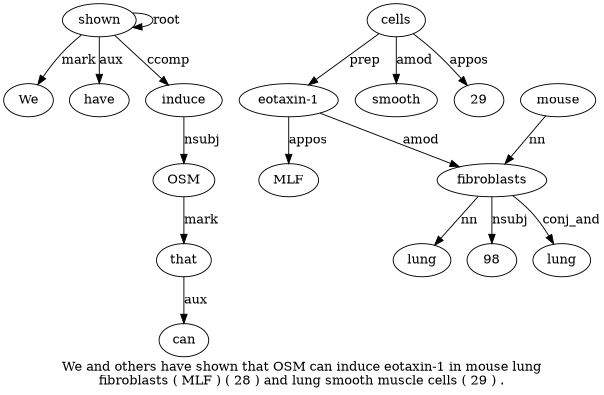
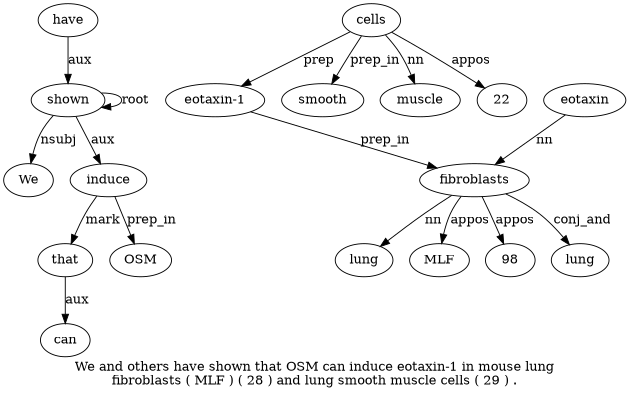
(99, 56) -> (68, 56)
(79, 60) -> (59, 140)
(168, 60) -> (103, 140)
(415, 60) -> (375, 60)
none -> (420, 100)
(479, 100) -> (502, 100)
(558, 100) -> (585, 100)
(289, 136) -> (450, 214)
(202, 140) -> (152, 220)
(421, 140) -> (385, 140)
(184, 216) -> (85, 215)
(510, 220) -> (515, 220)
